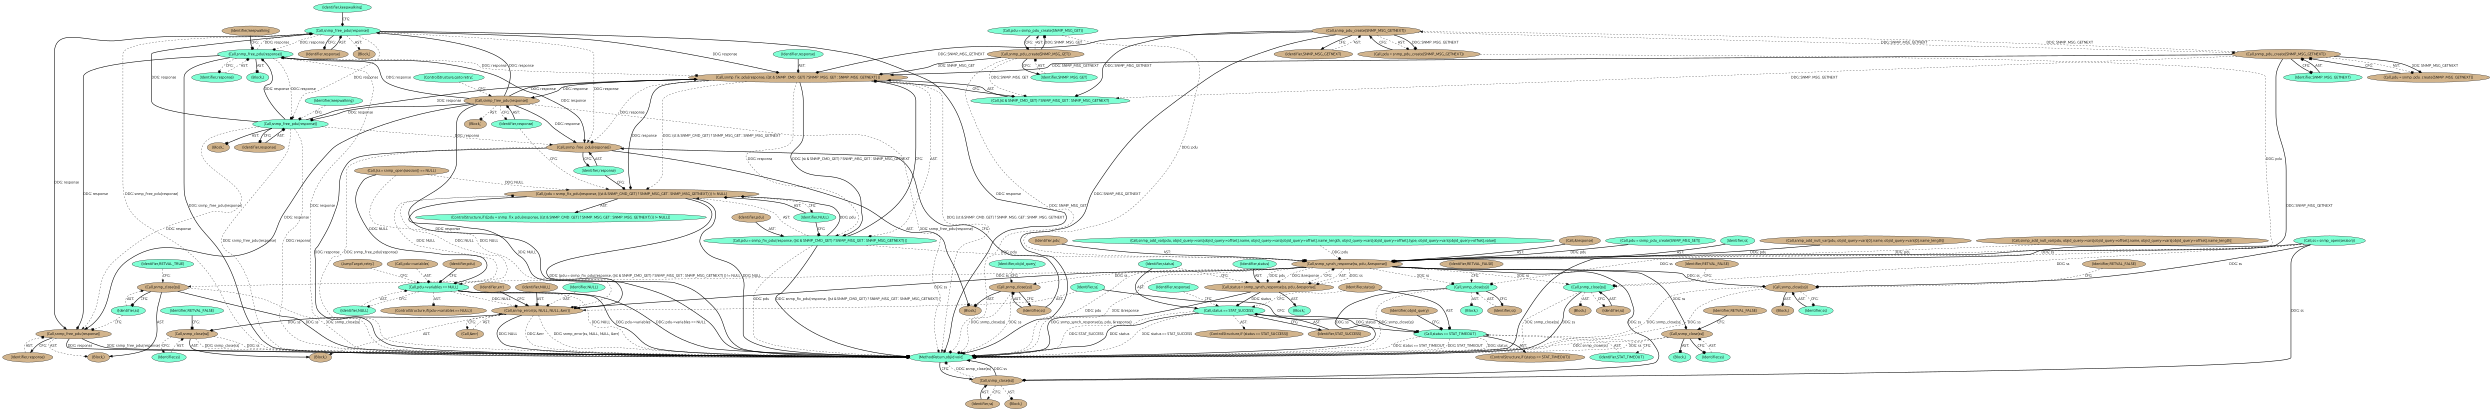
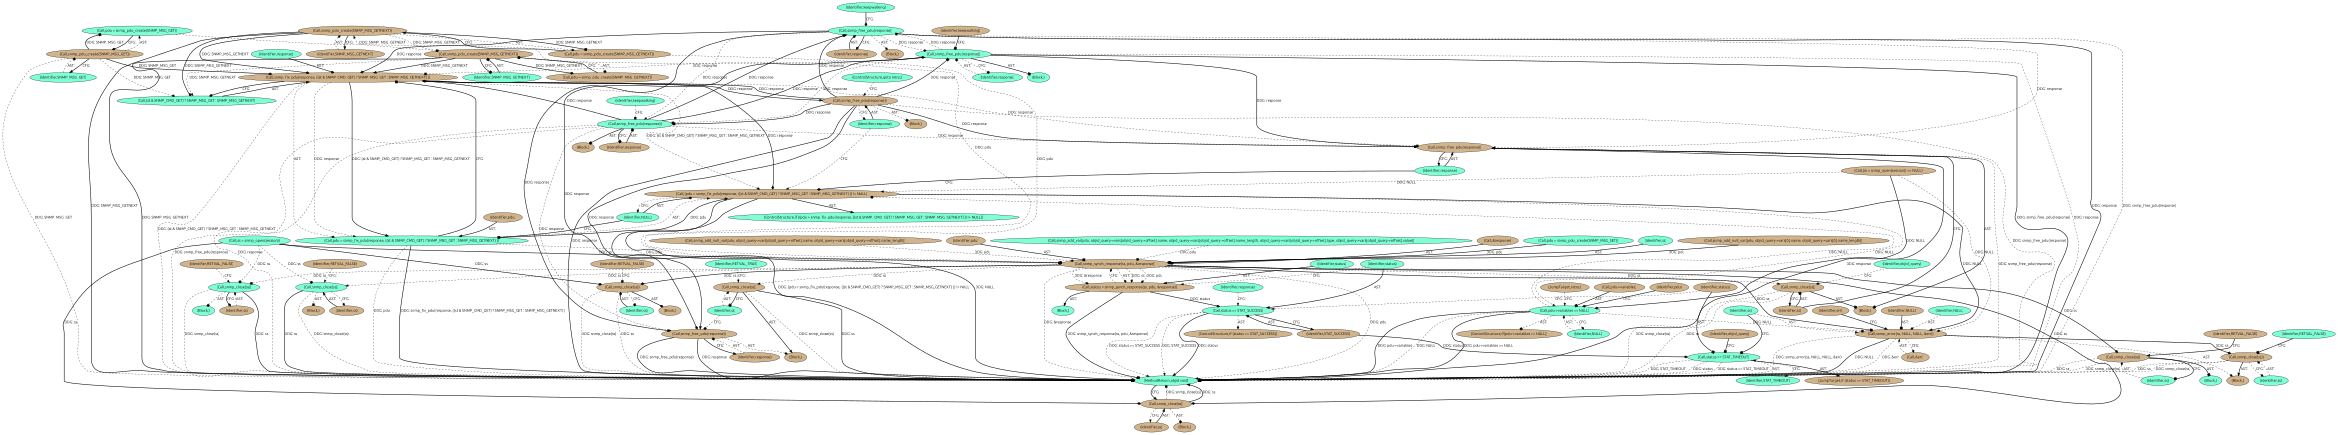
(422, 275) -> (1594, 298)
(1327, 317) -> (1520, 354)
(1530, 357) -> (1854, 381)
